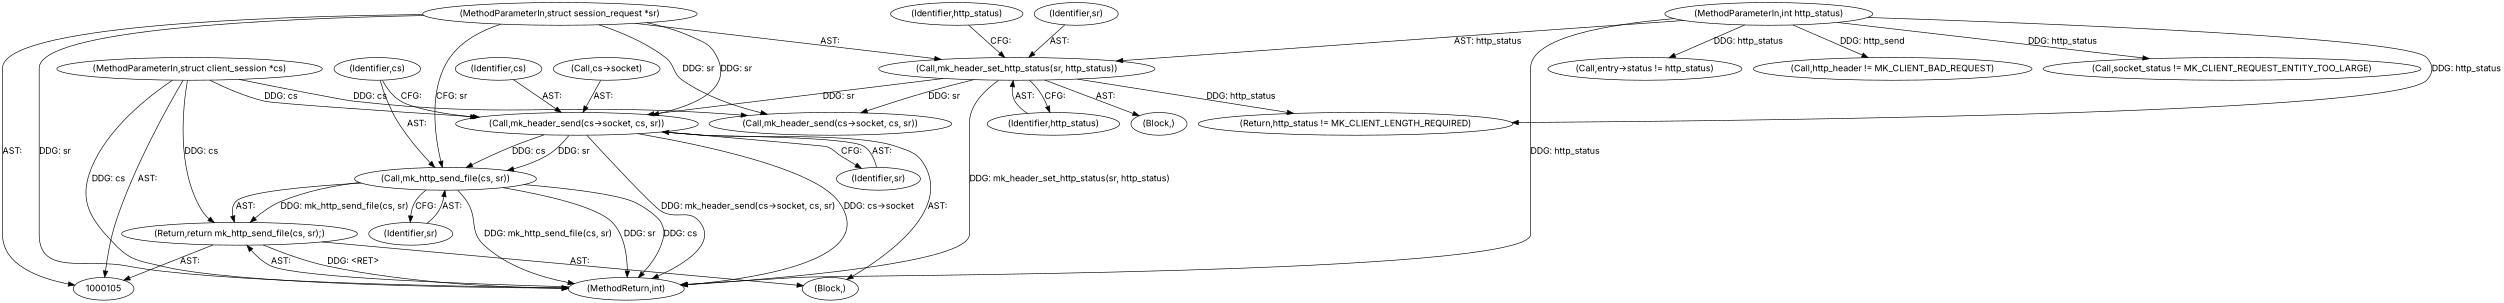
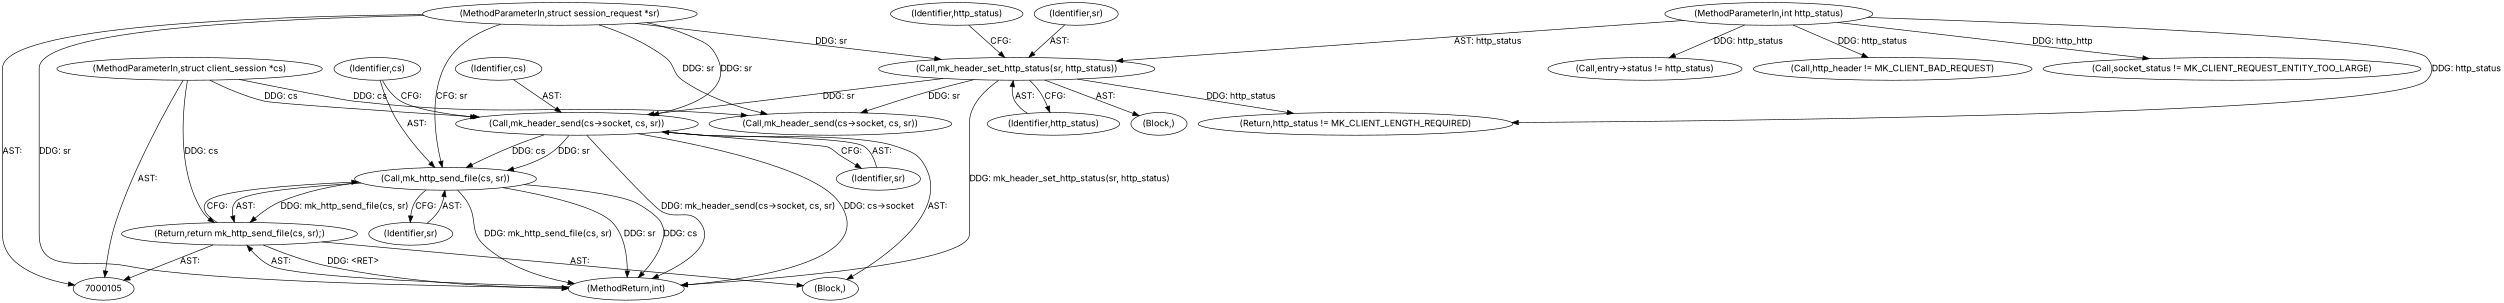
(831, 41) -> (831, 41)
(1872, 41) -> (1872, 41)
(2063, 41) -> (2063, 41)
(607, 69) -> none
none -> (265, 188)
(150, 263) -> none
(1273, 267) -> none
(104, 289) -> (104, 289)
